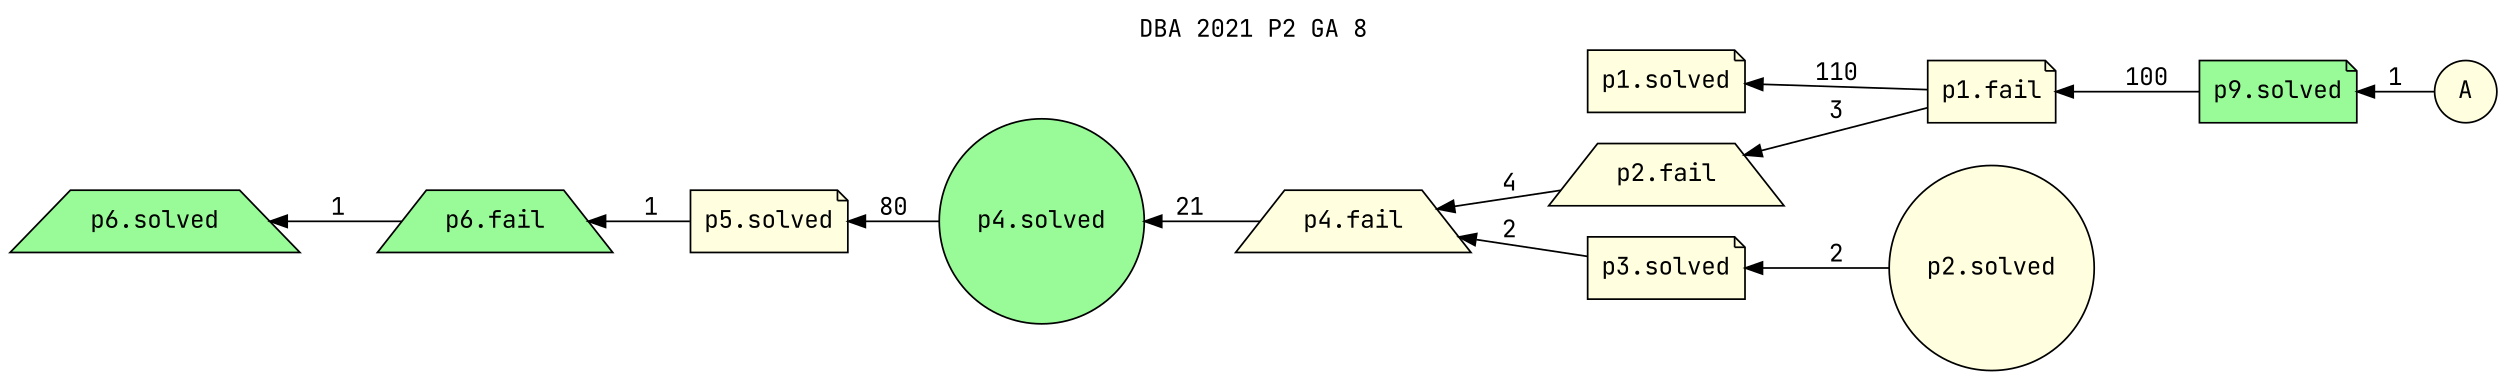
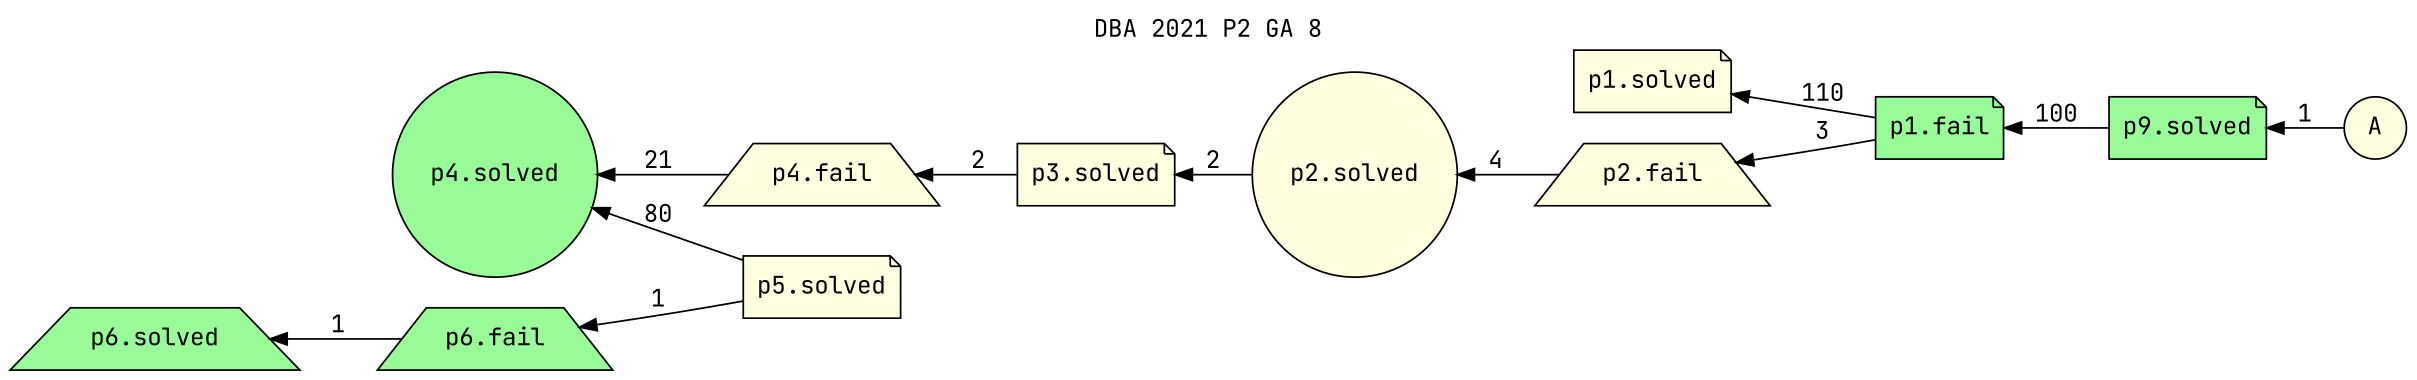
(1992, 92) -> (1940, 128)
(1508, 198) -> (1517, 175)
(902, 221) -> (676, 237)
